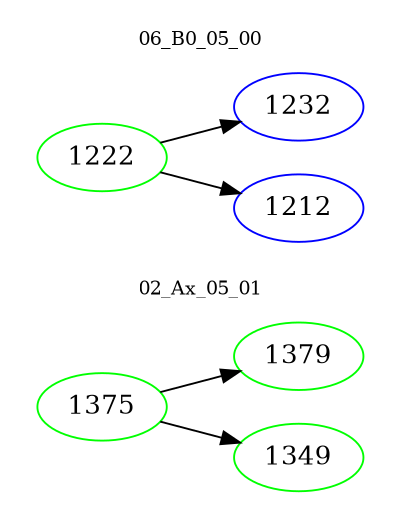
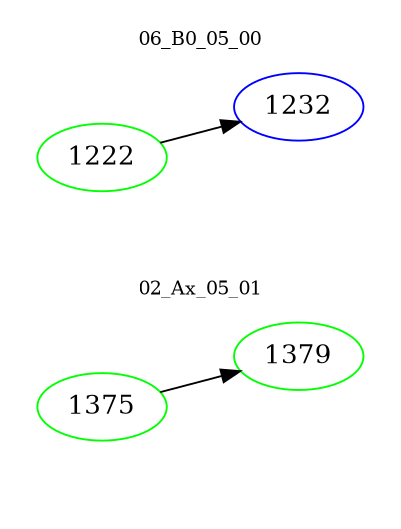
(299, 208) -> none
(299, 458) -> none
